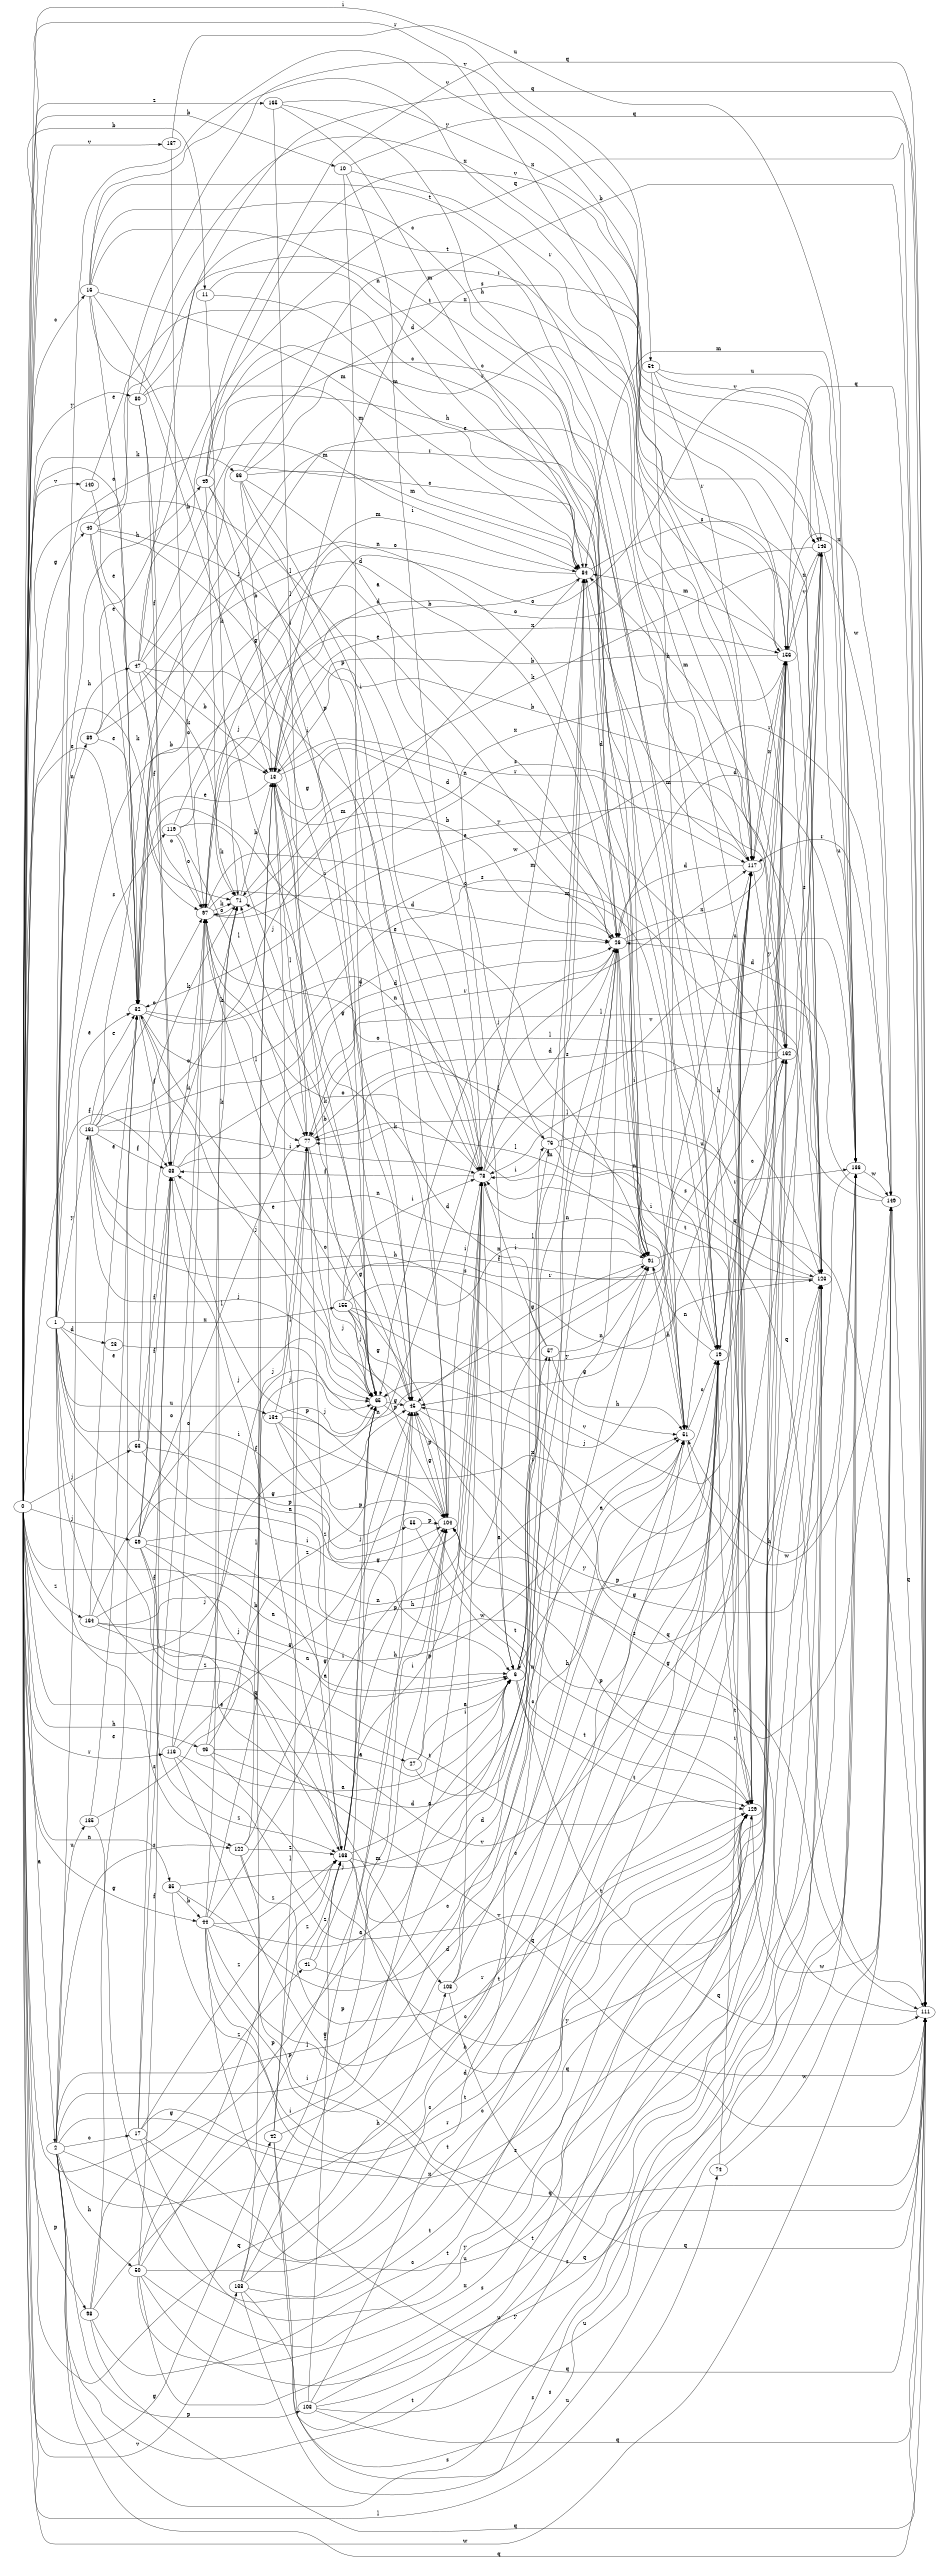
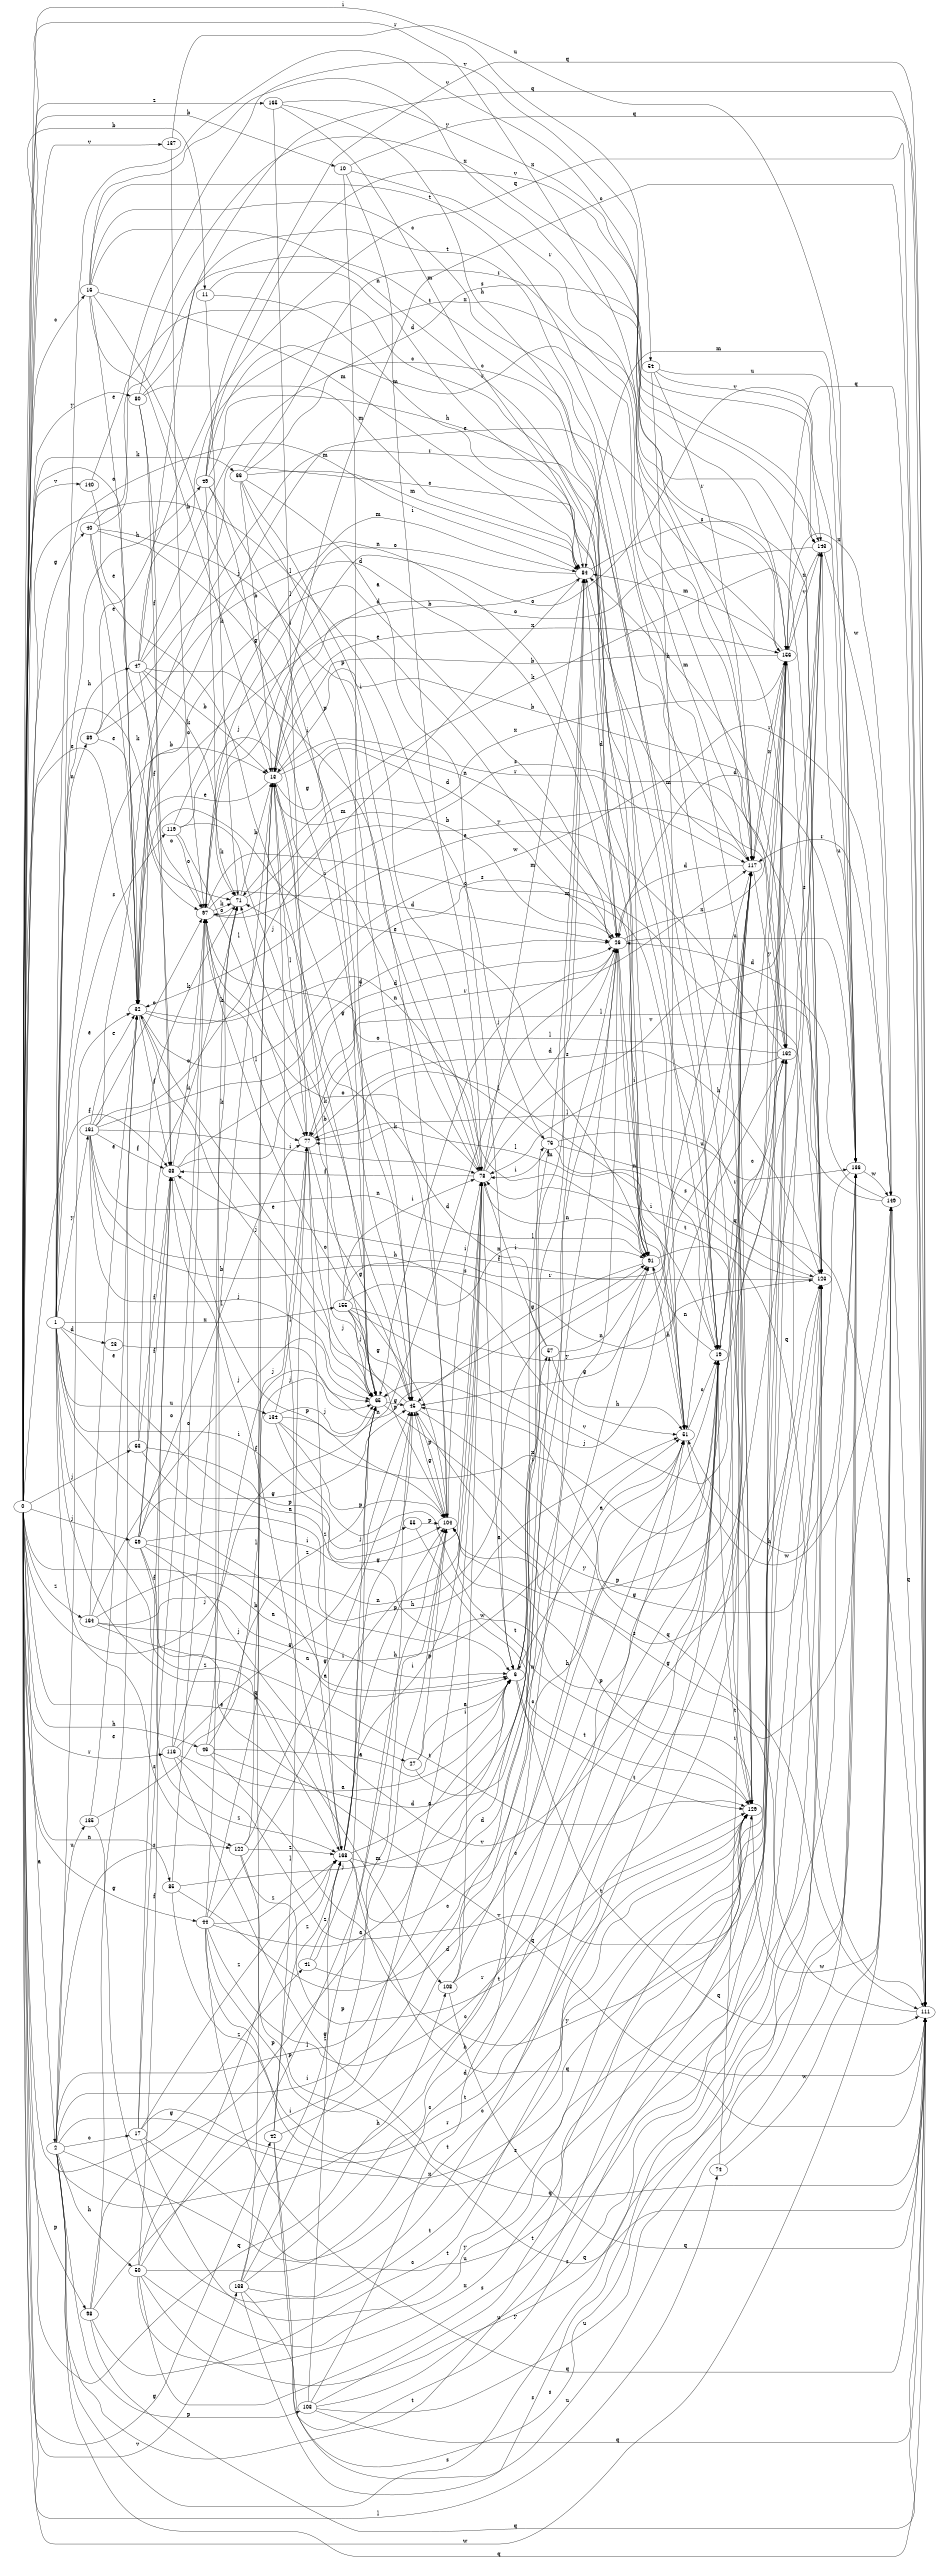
(601, 199) -> (601, 199)
(187, 1904) -> (213, 1388)
